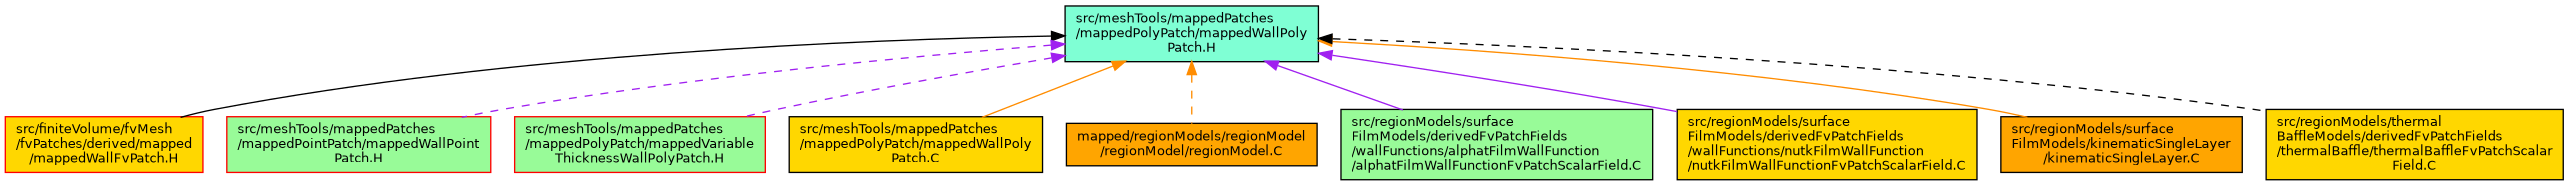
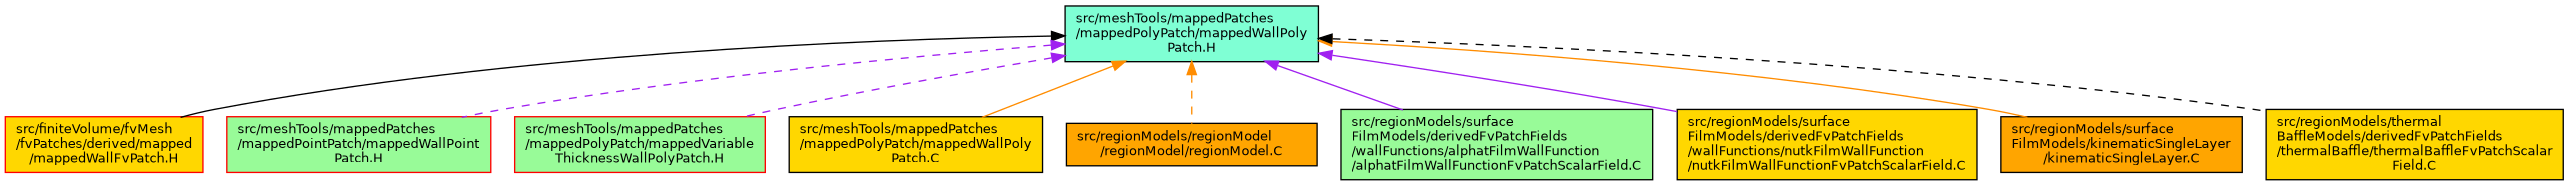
(1192, 145) -> (1192, 145)
